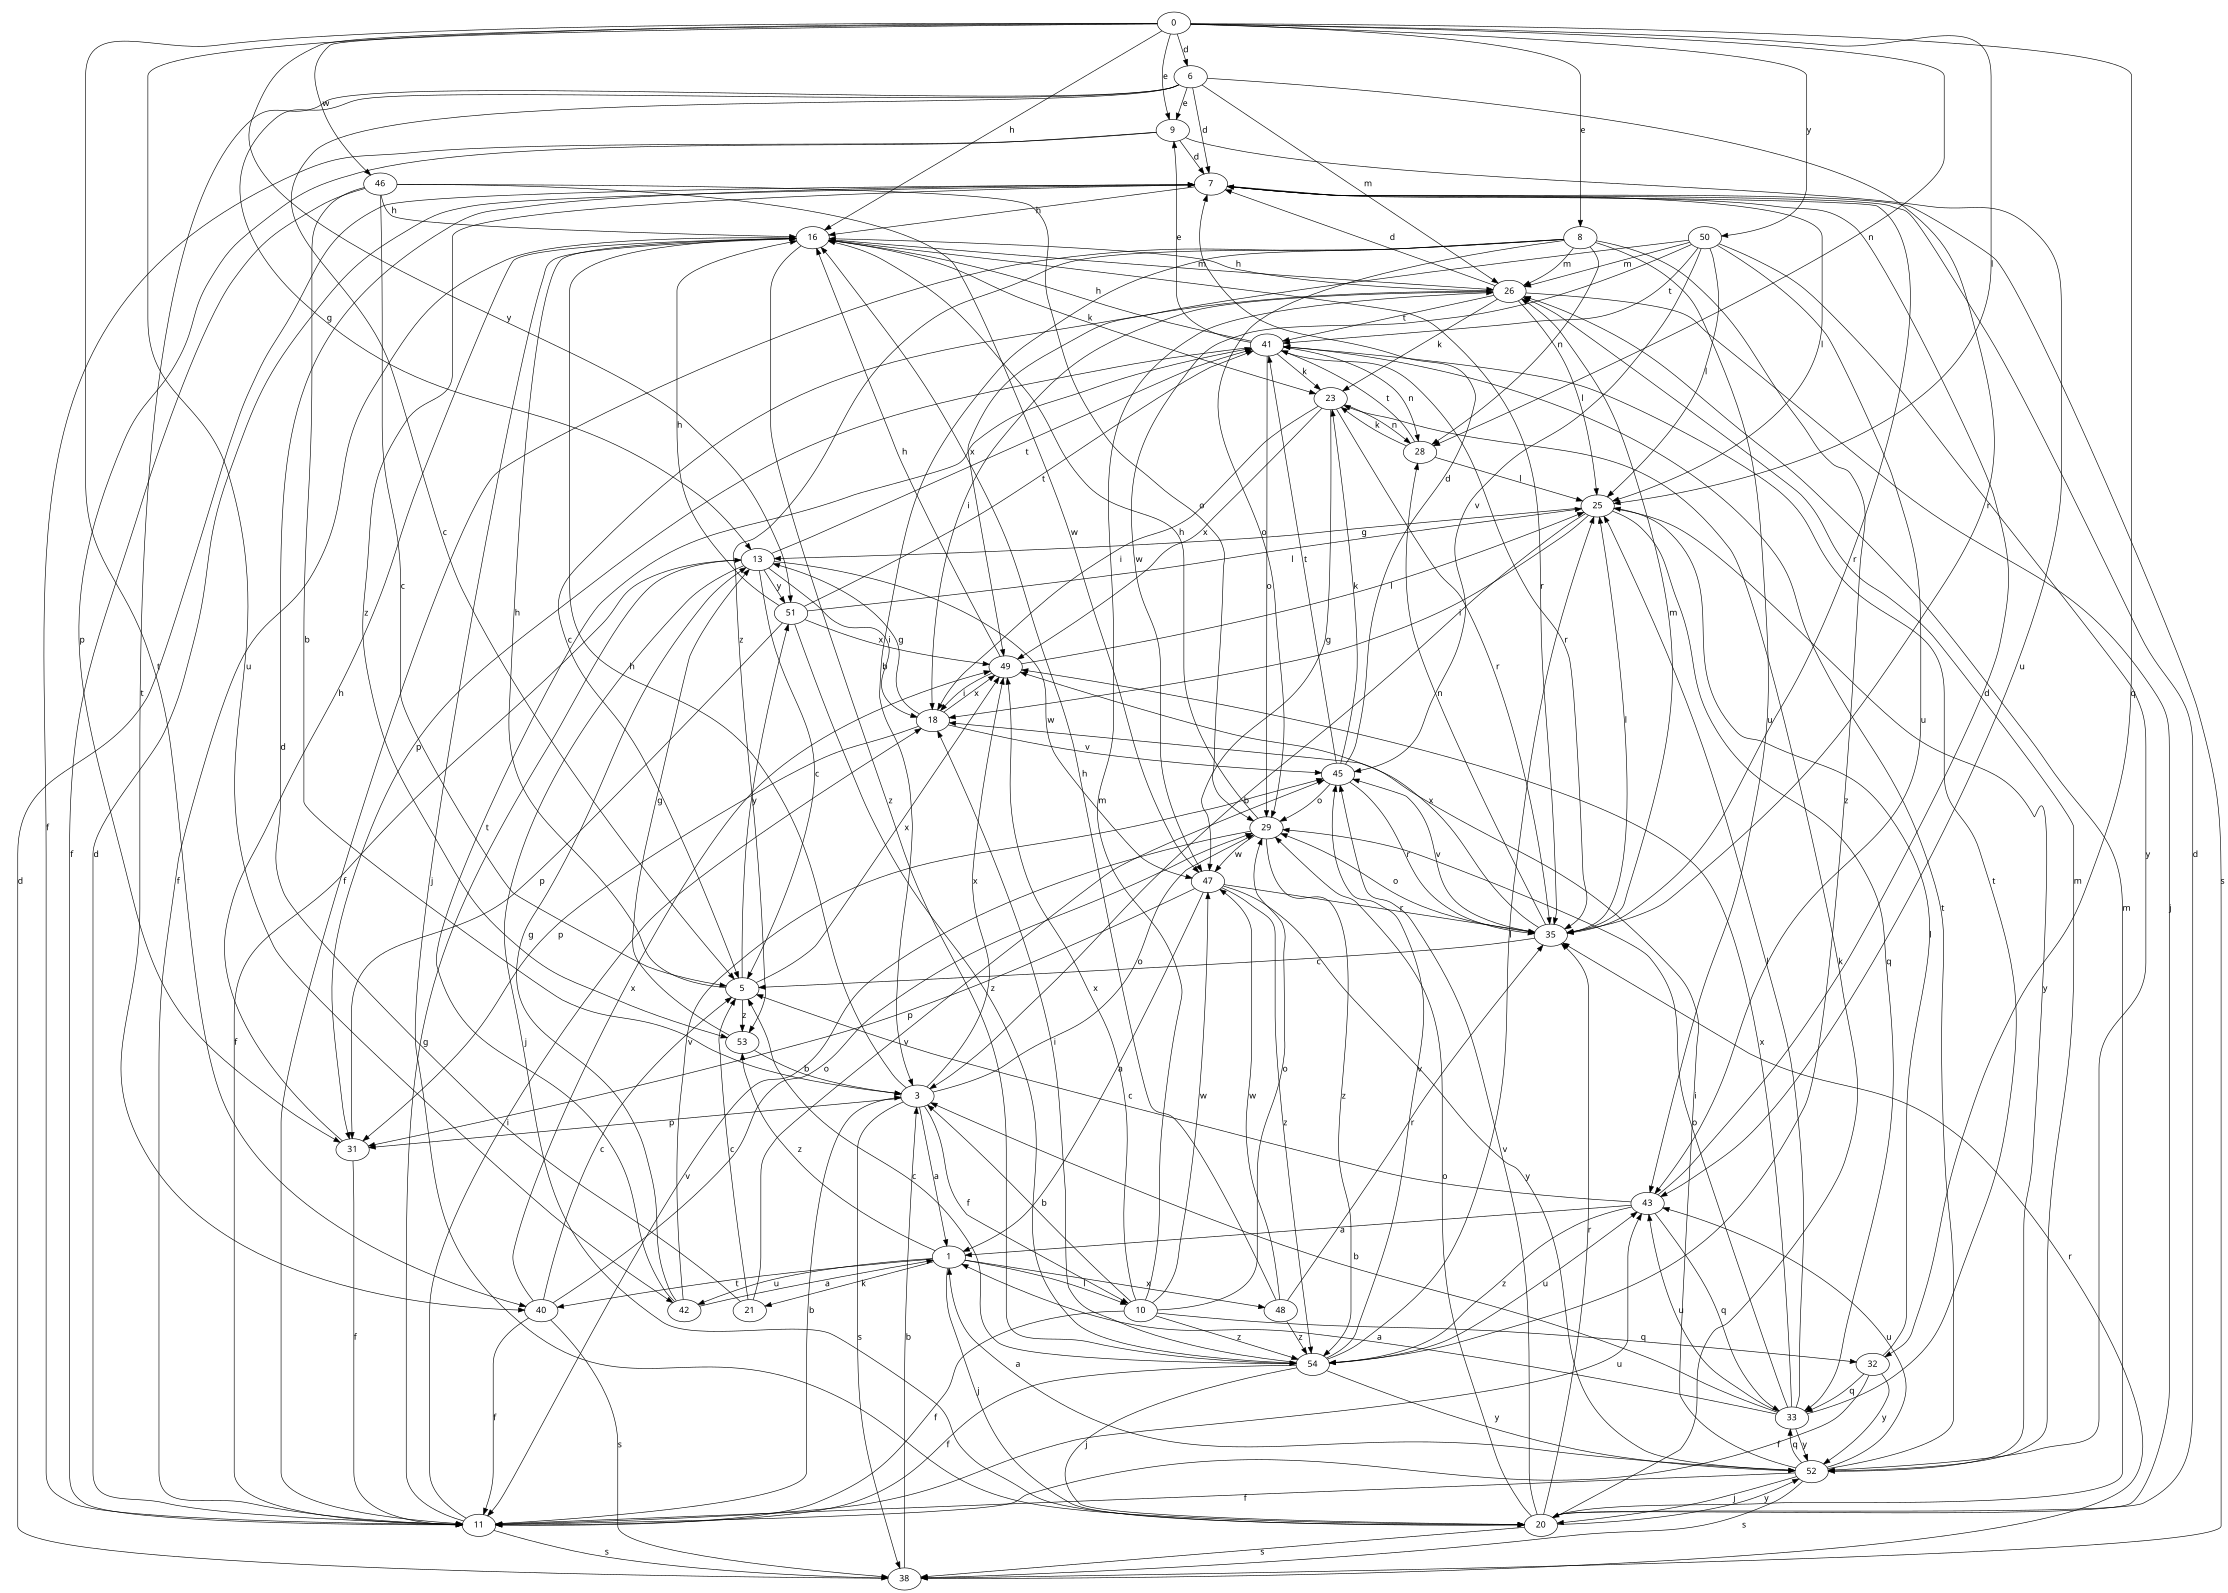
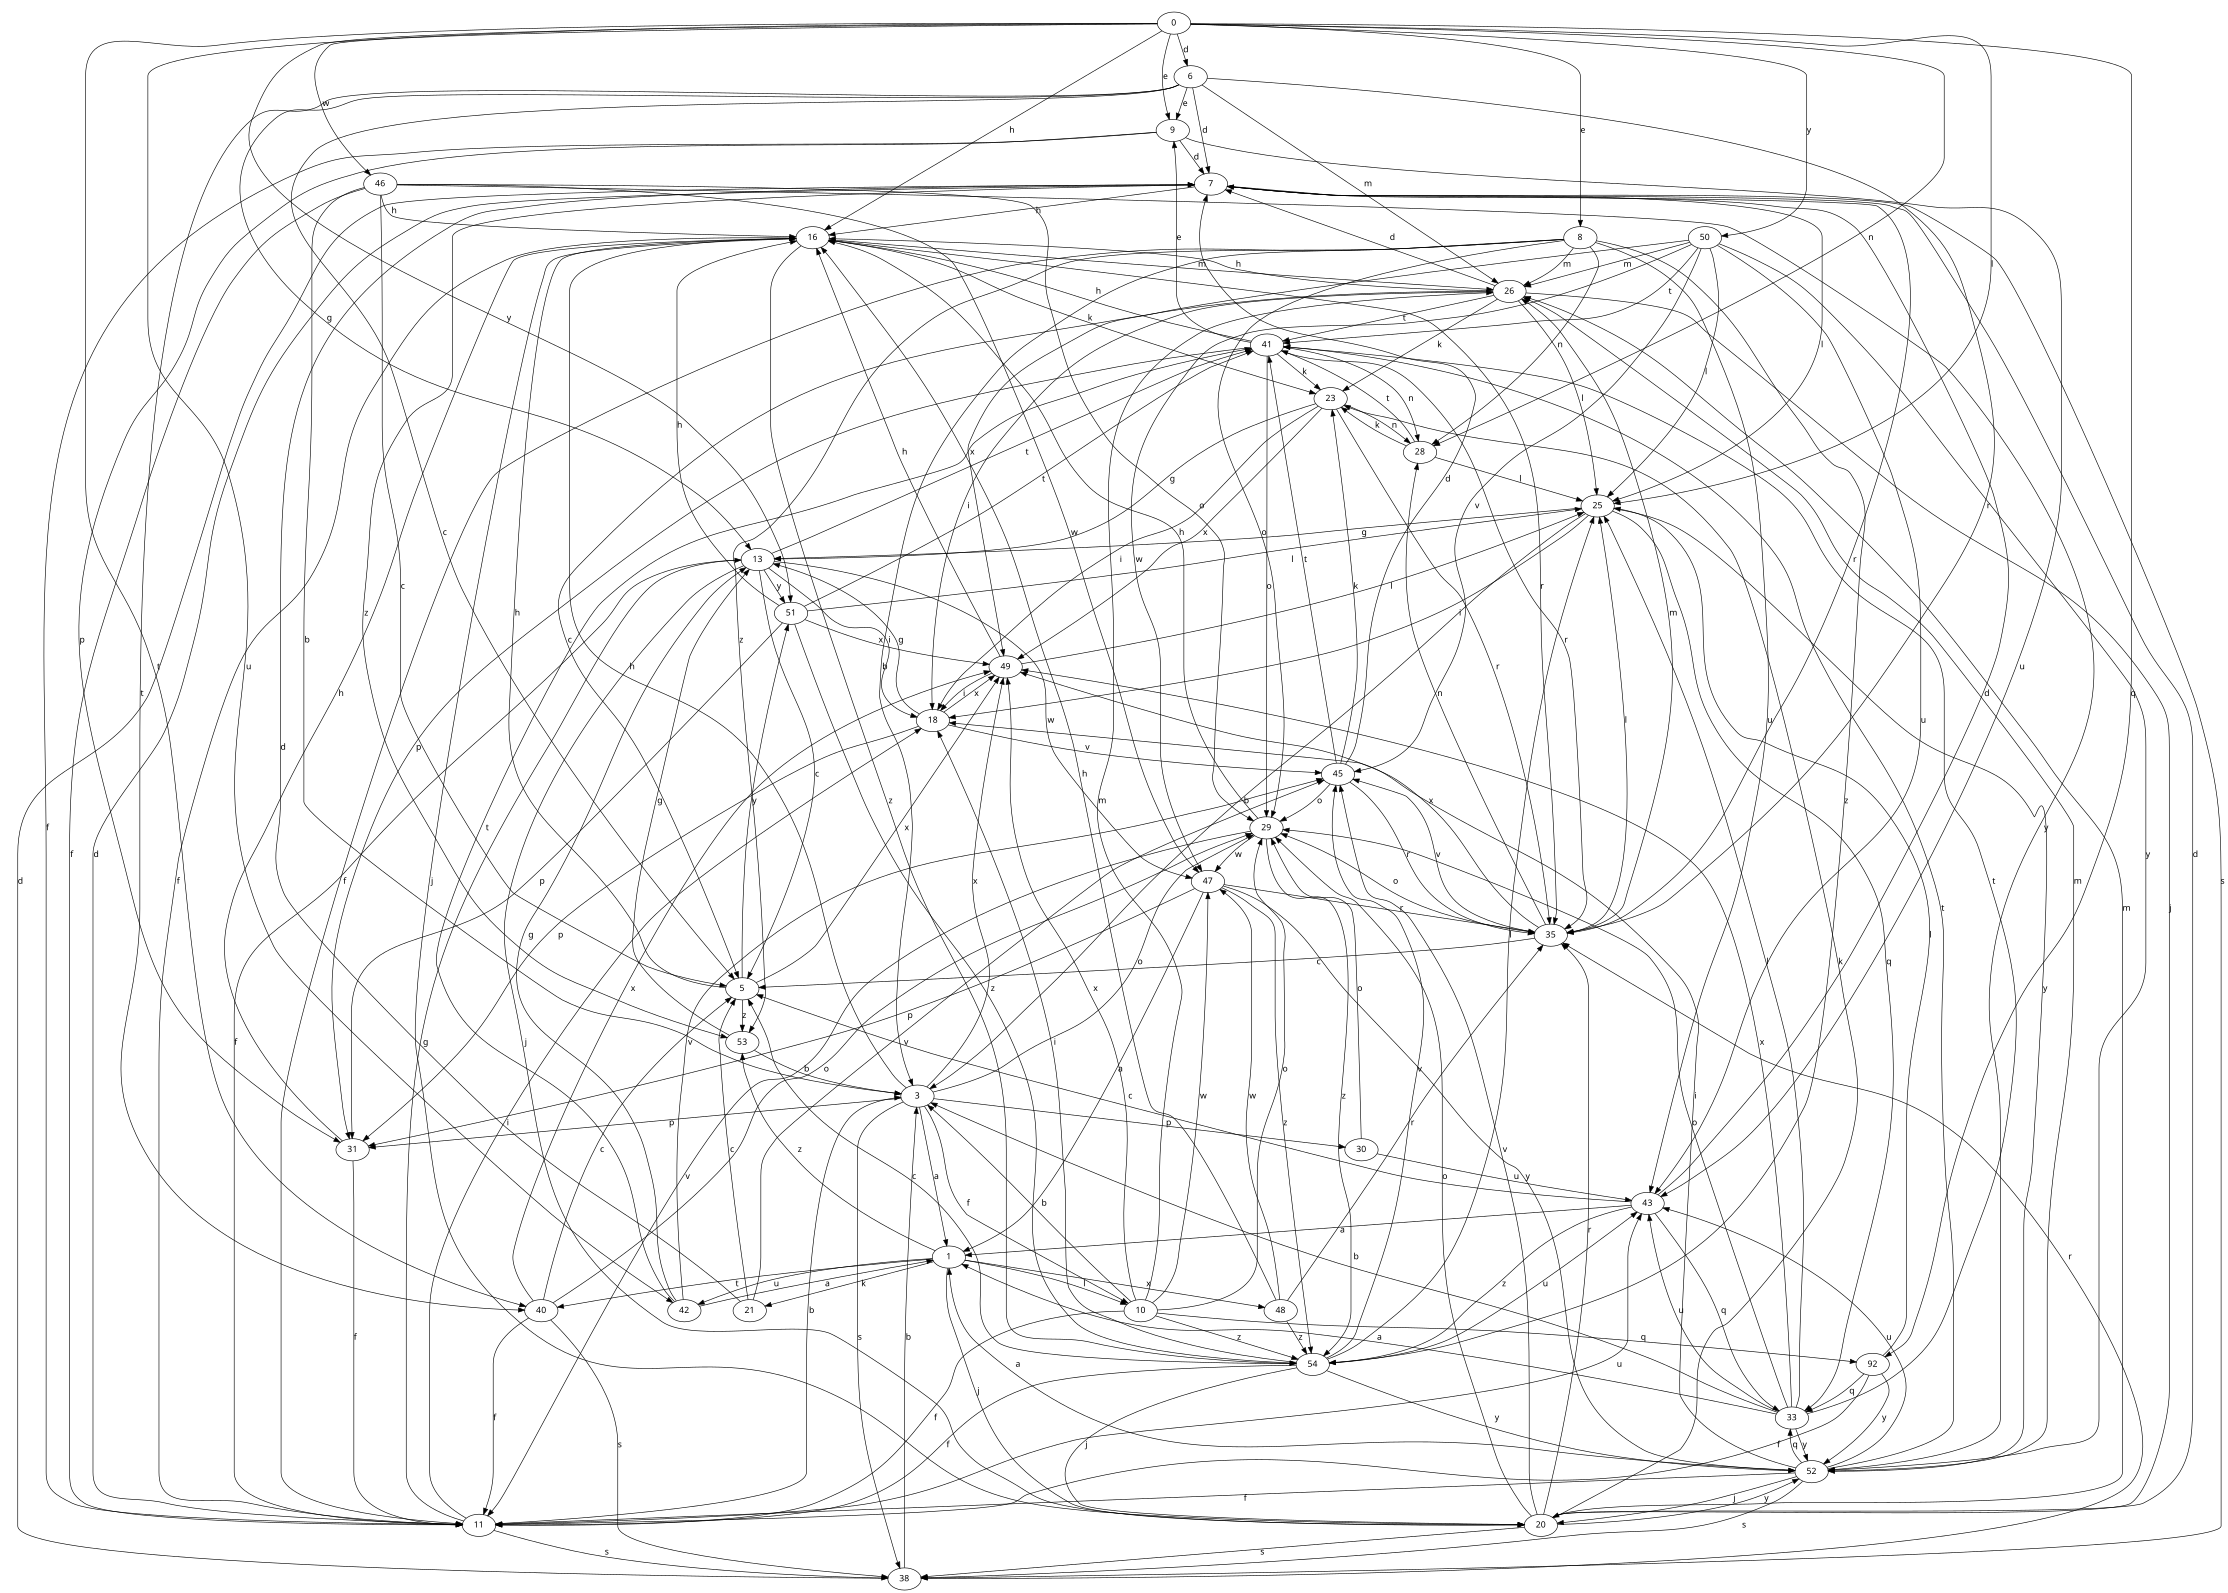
none -> (1762, 245)
(1322, 648) -> (1066, 538)
none -> (1361, 1150)
(1873, 1364) -> (1873, 1364)
